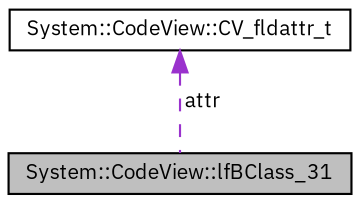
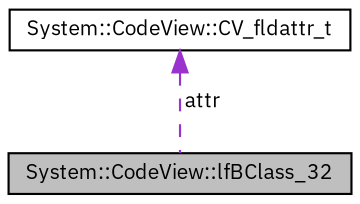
(180, 174) -> (180, 174)
